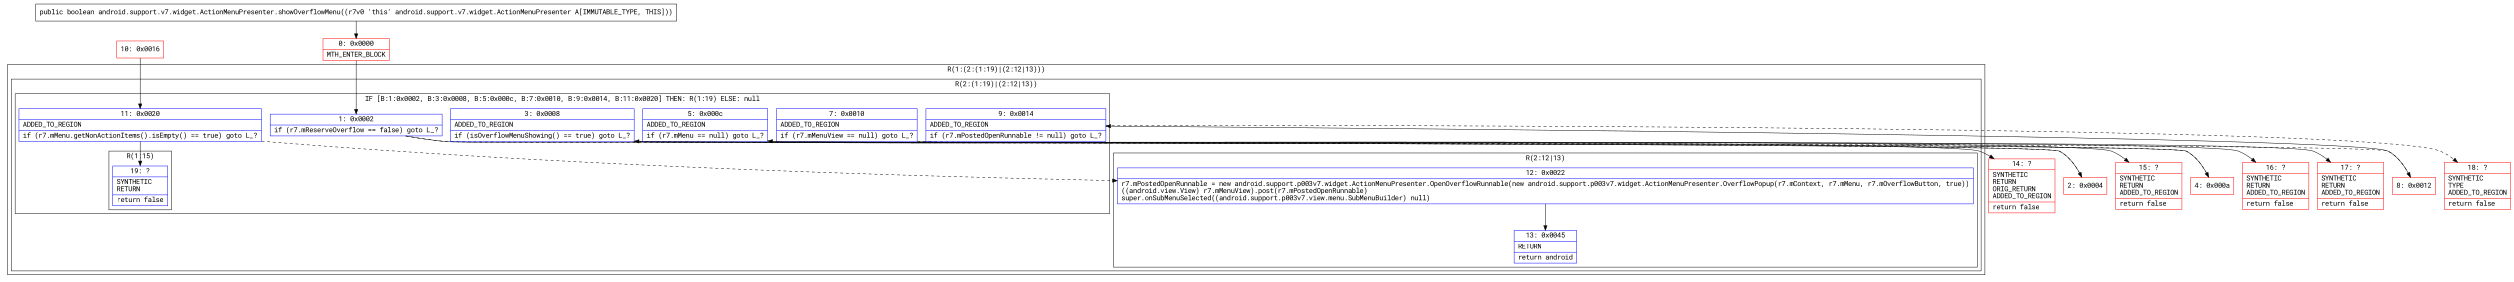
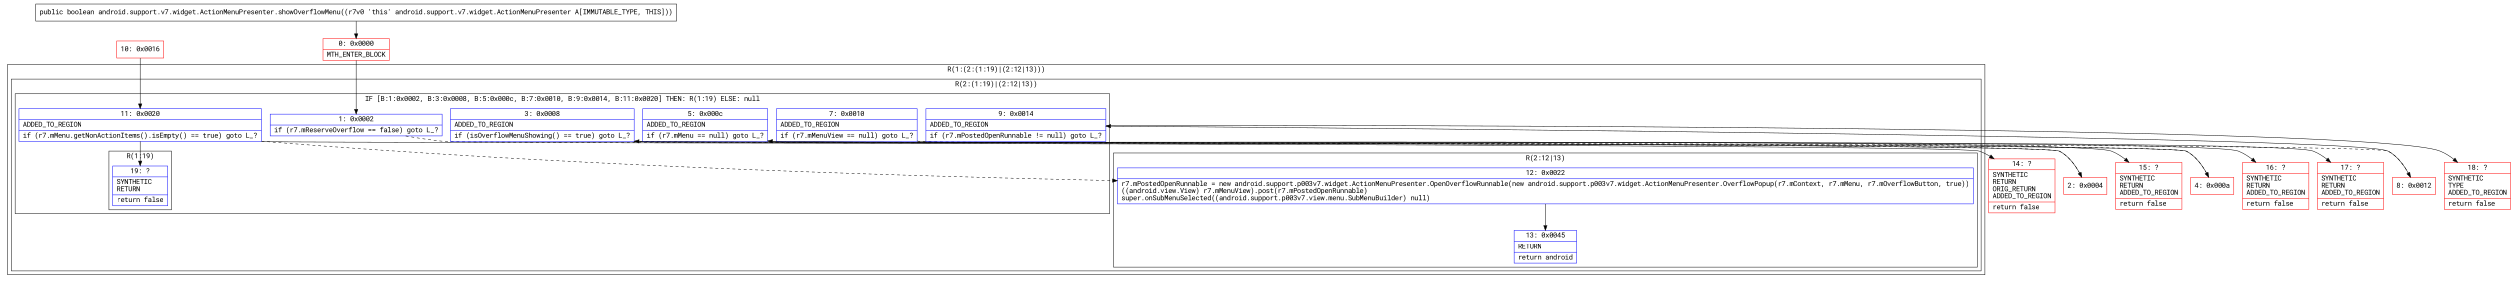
(1782, 128) -> (1782, 128)
(1198, 142) -> (1126, 144)
(140, 157) -> (140, 157)
